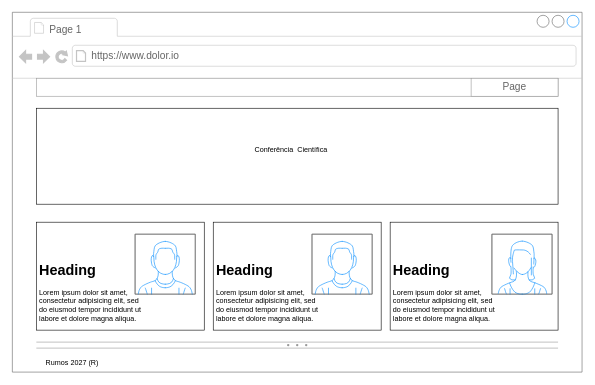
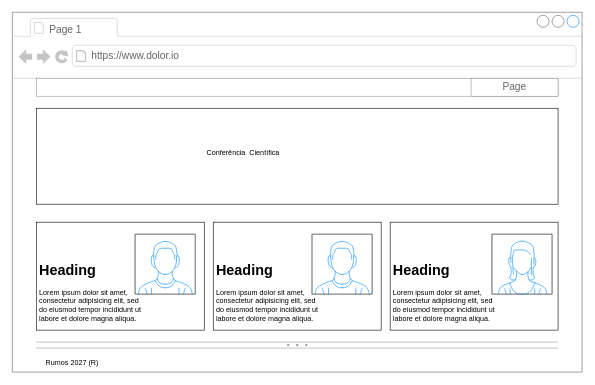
(291, 150) -> (243, 153)
